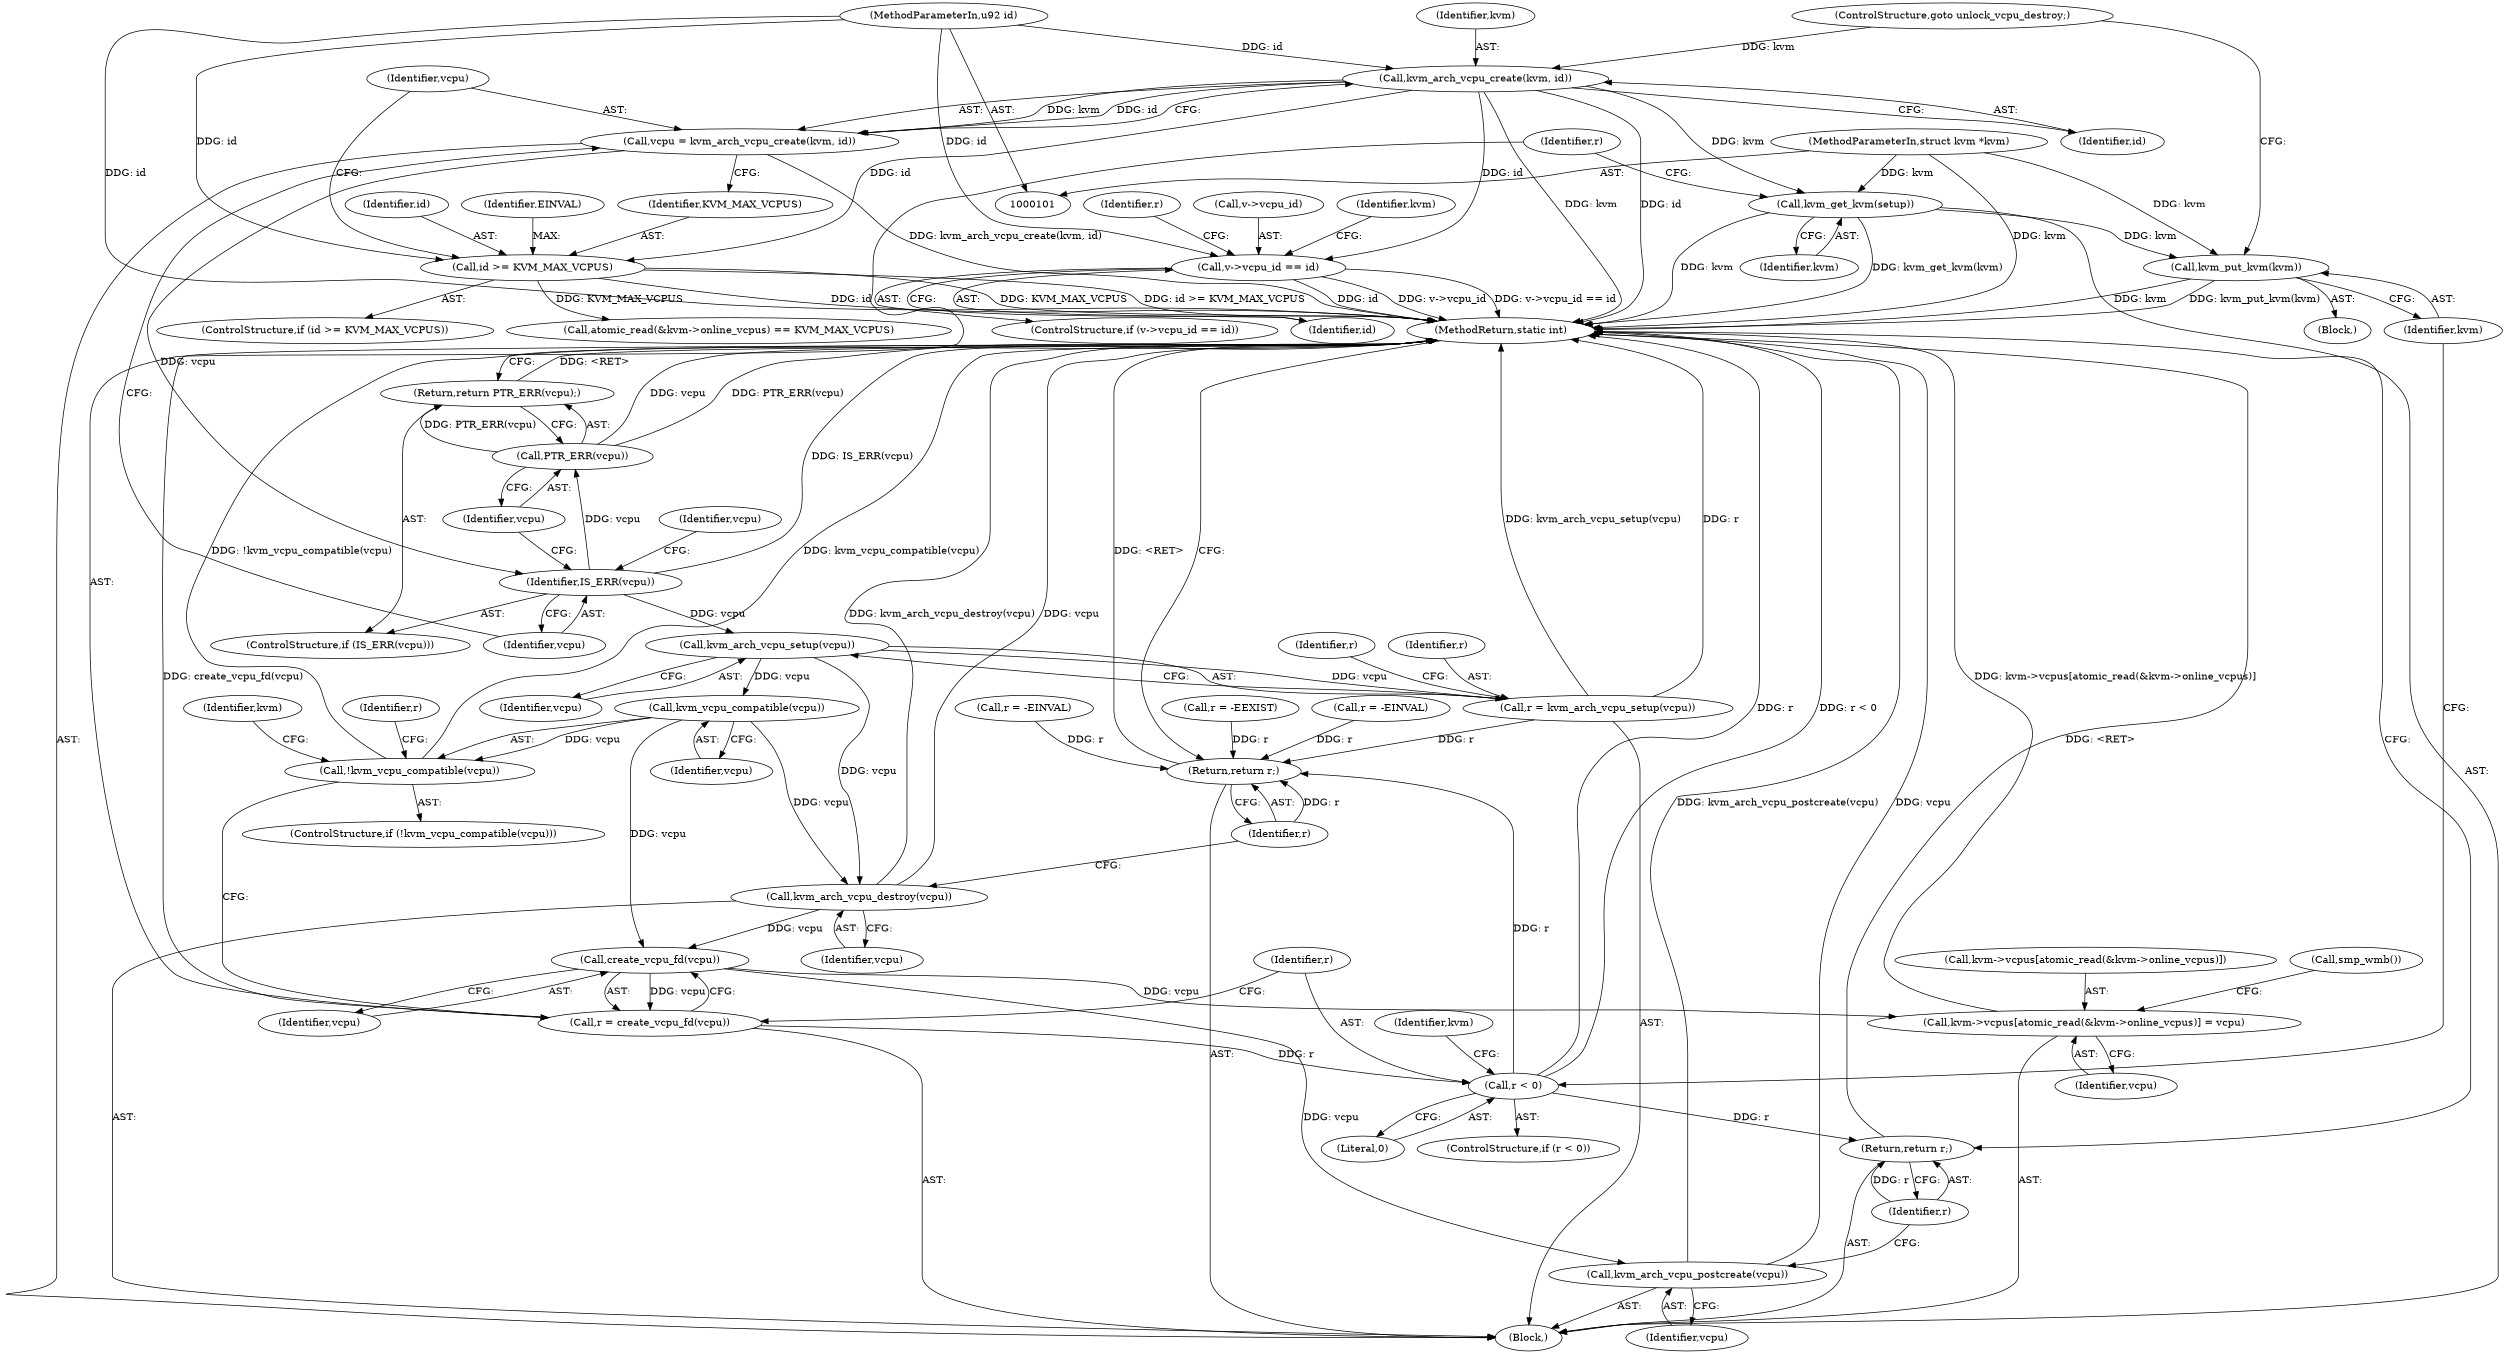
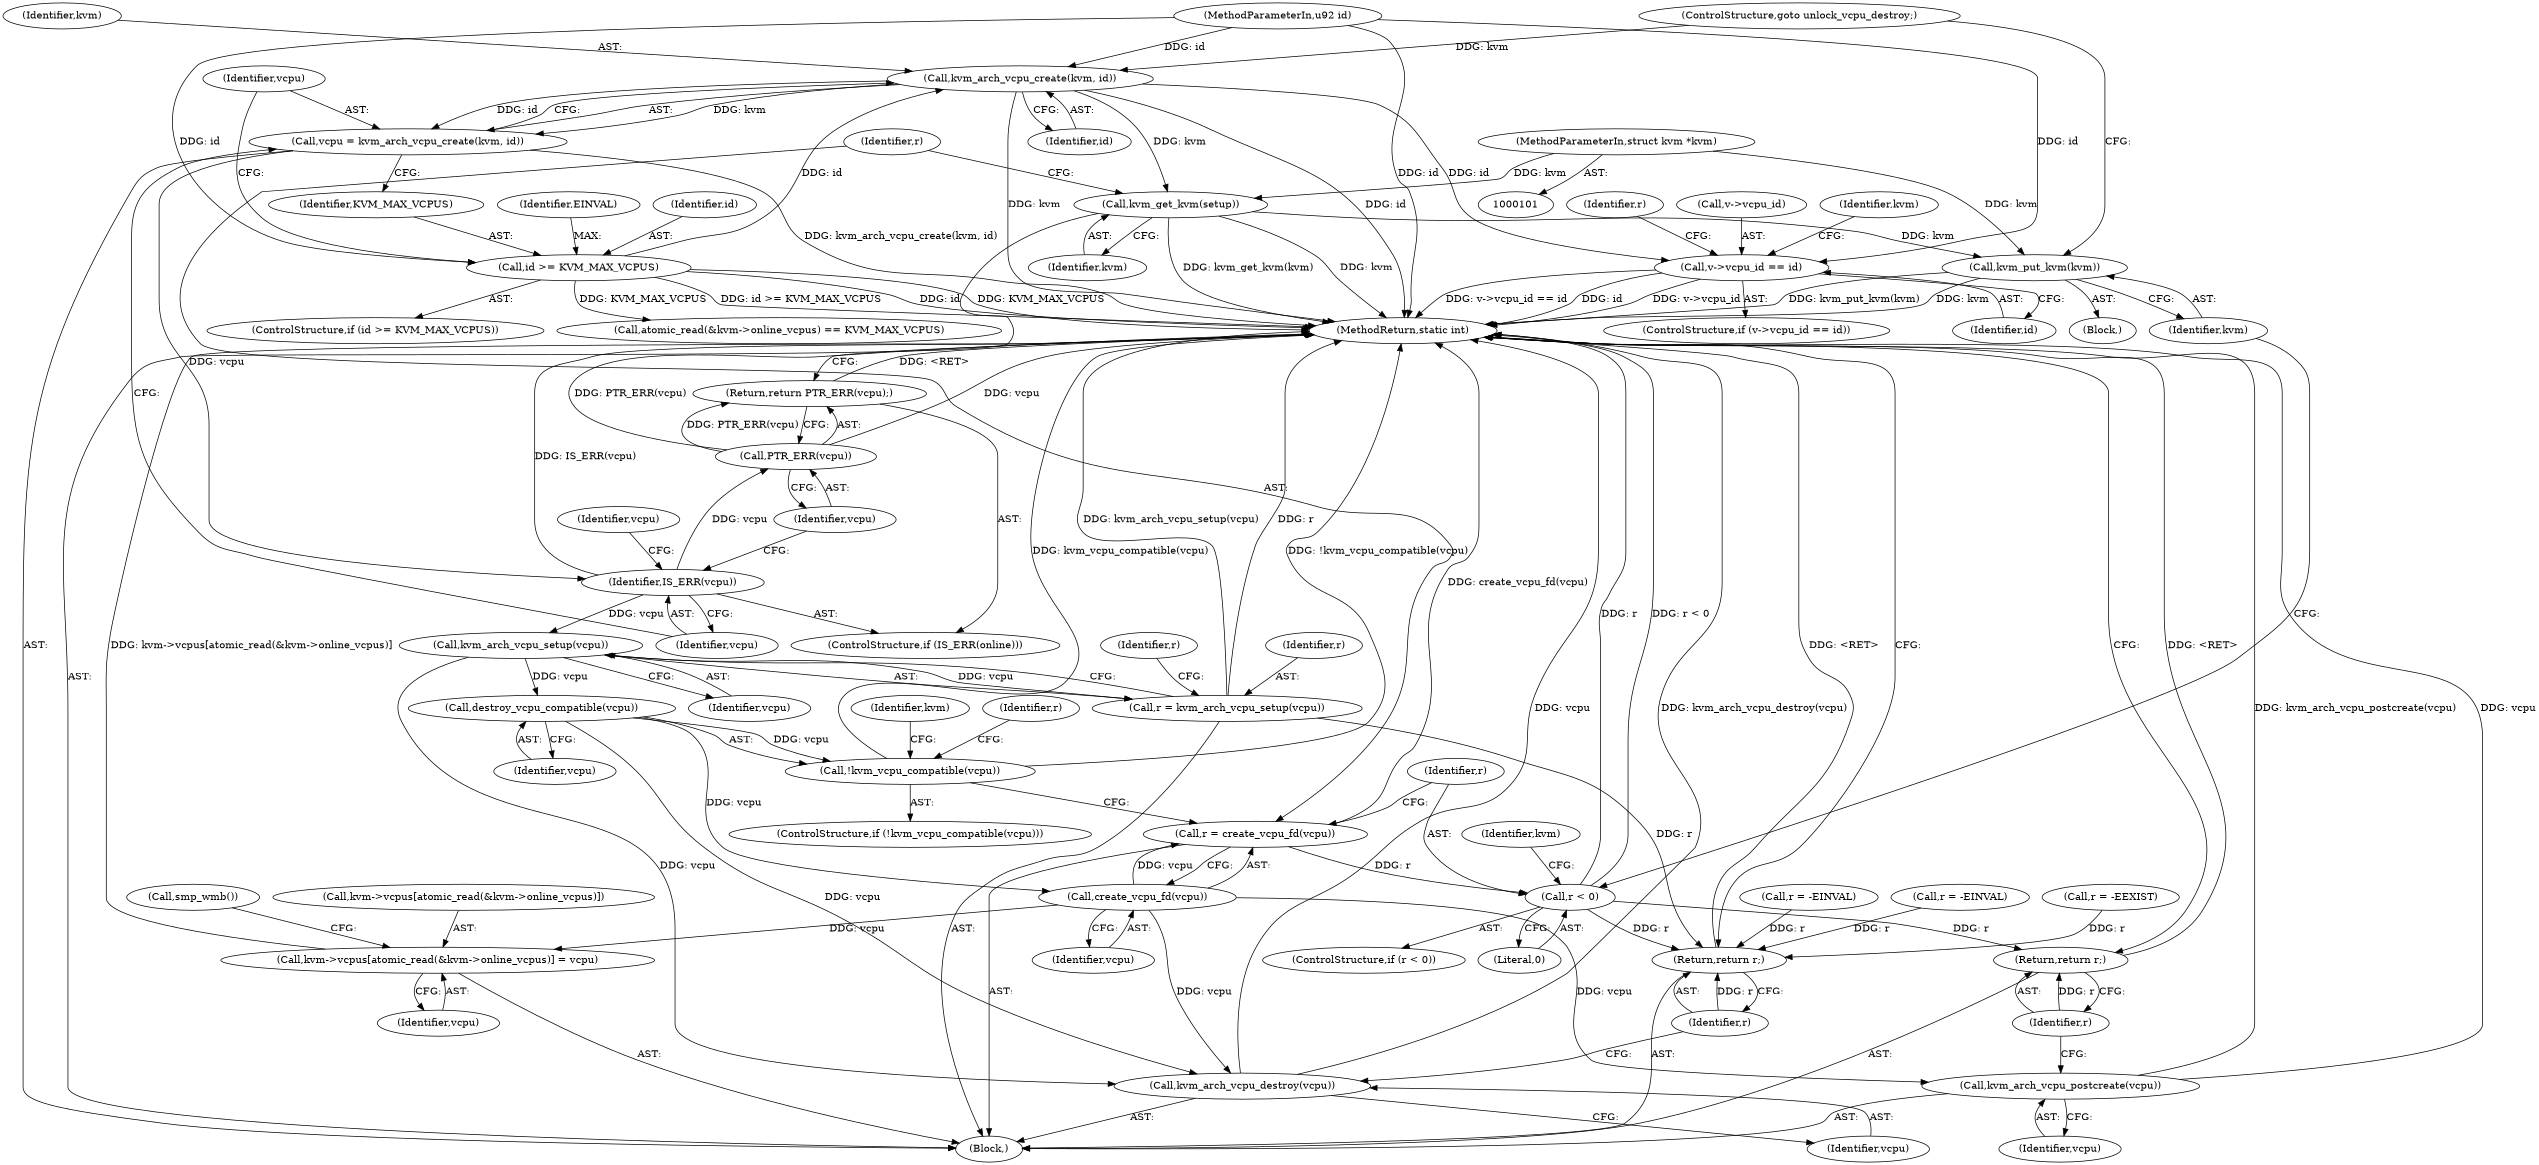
(987, 107) -> none
(1027, 150) -> (791, 190)
(1887, 309) -> none
(340, 645) -> (925, 645)
(737, 708) -> (542, 708)
(758, 928) -> (1175, 994)
